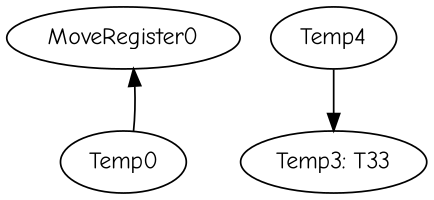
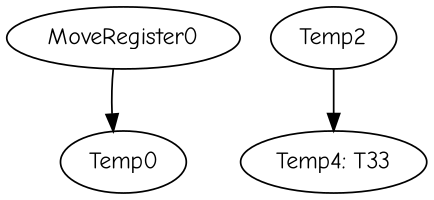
(334, 38) -> (334, 38)
(135, 109) -> (112, 91)
(334, 162) -> (334, 162)
